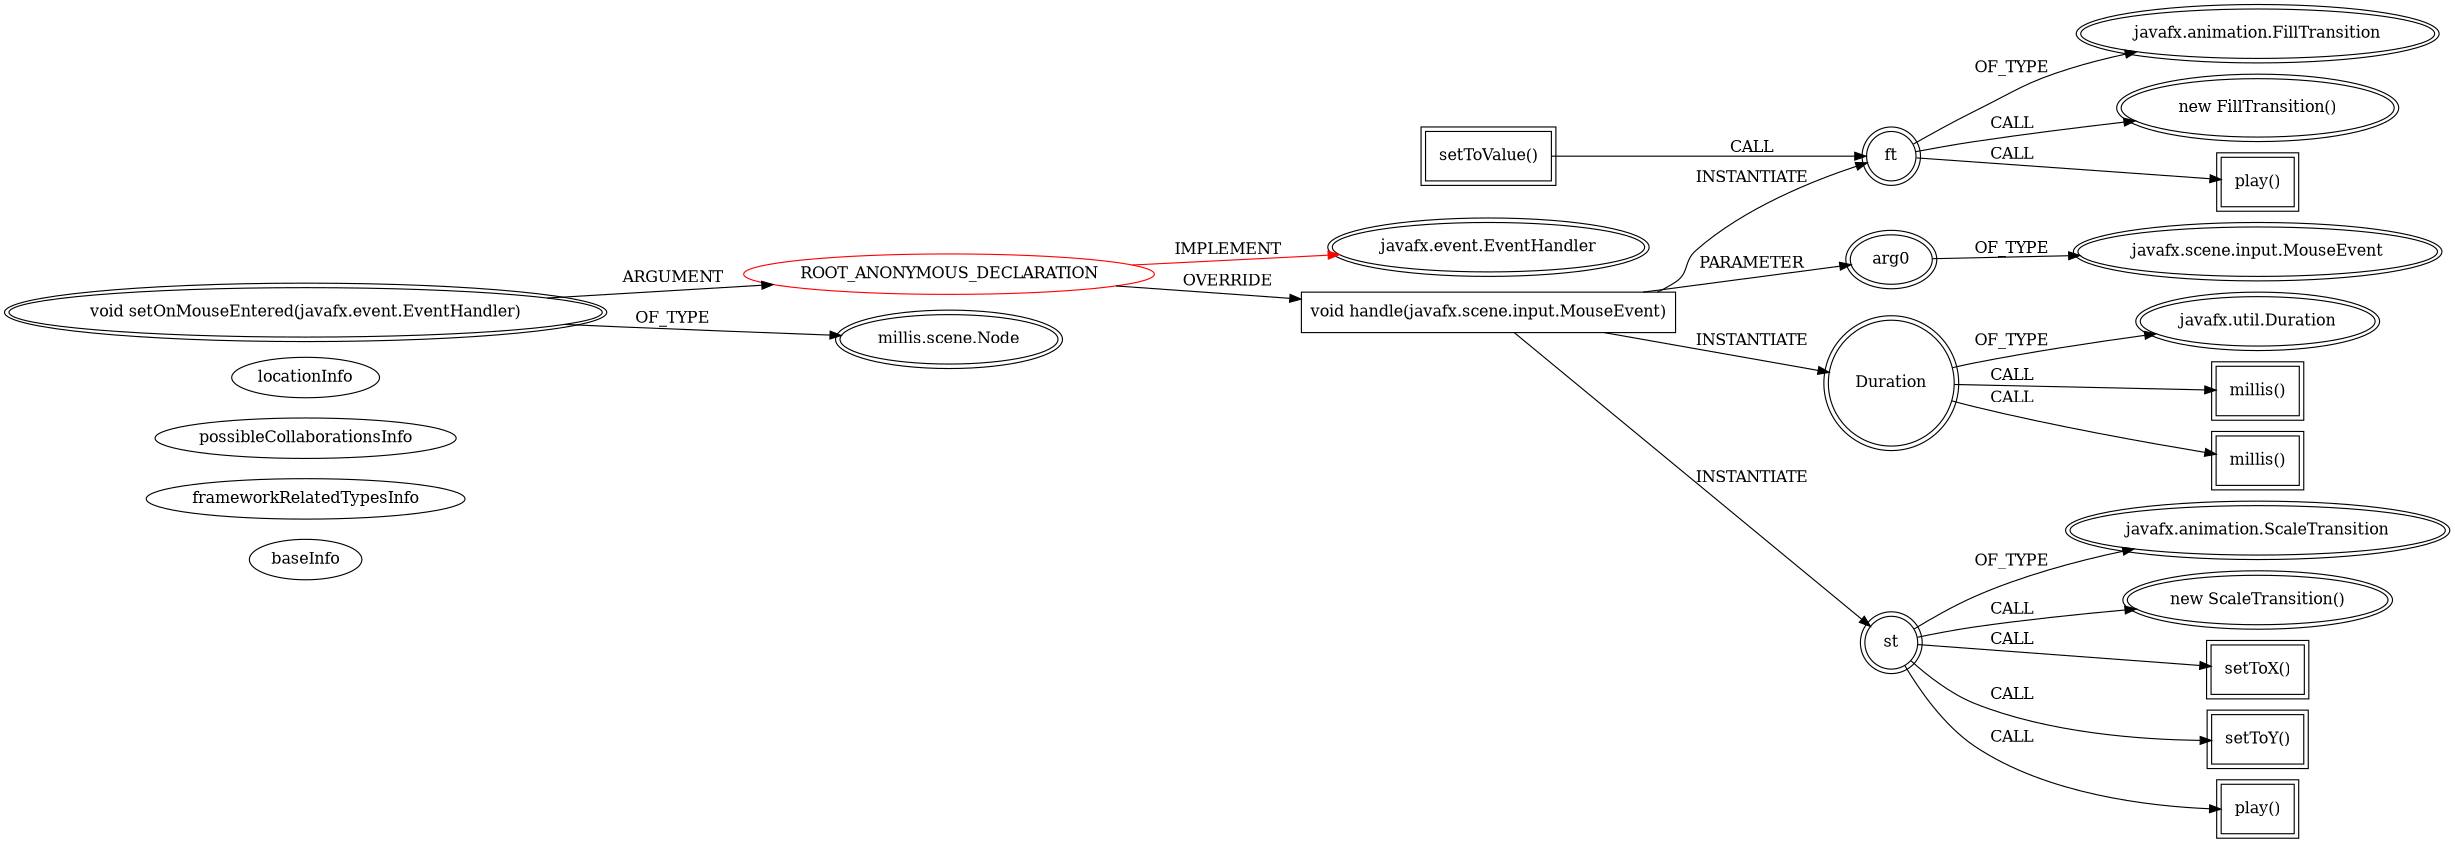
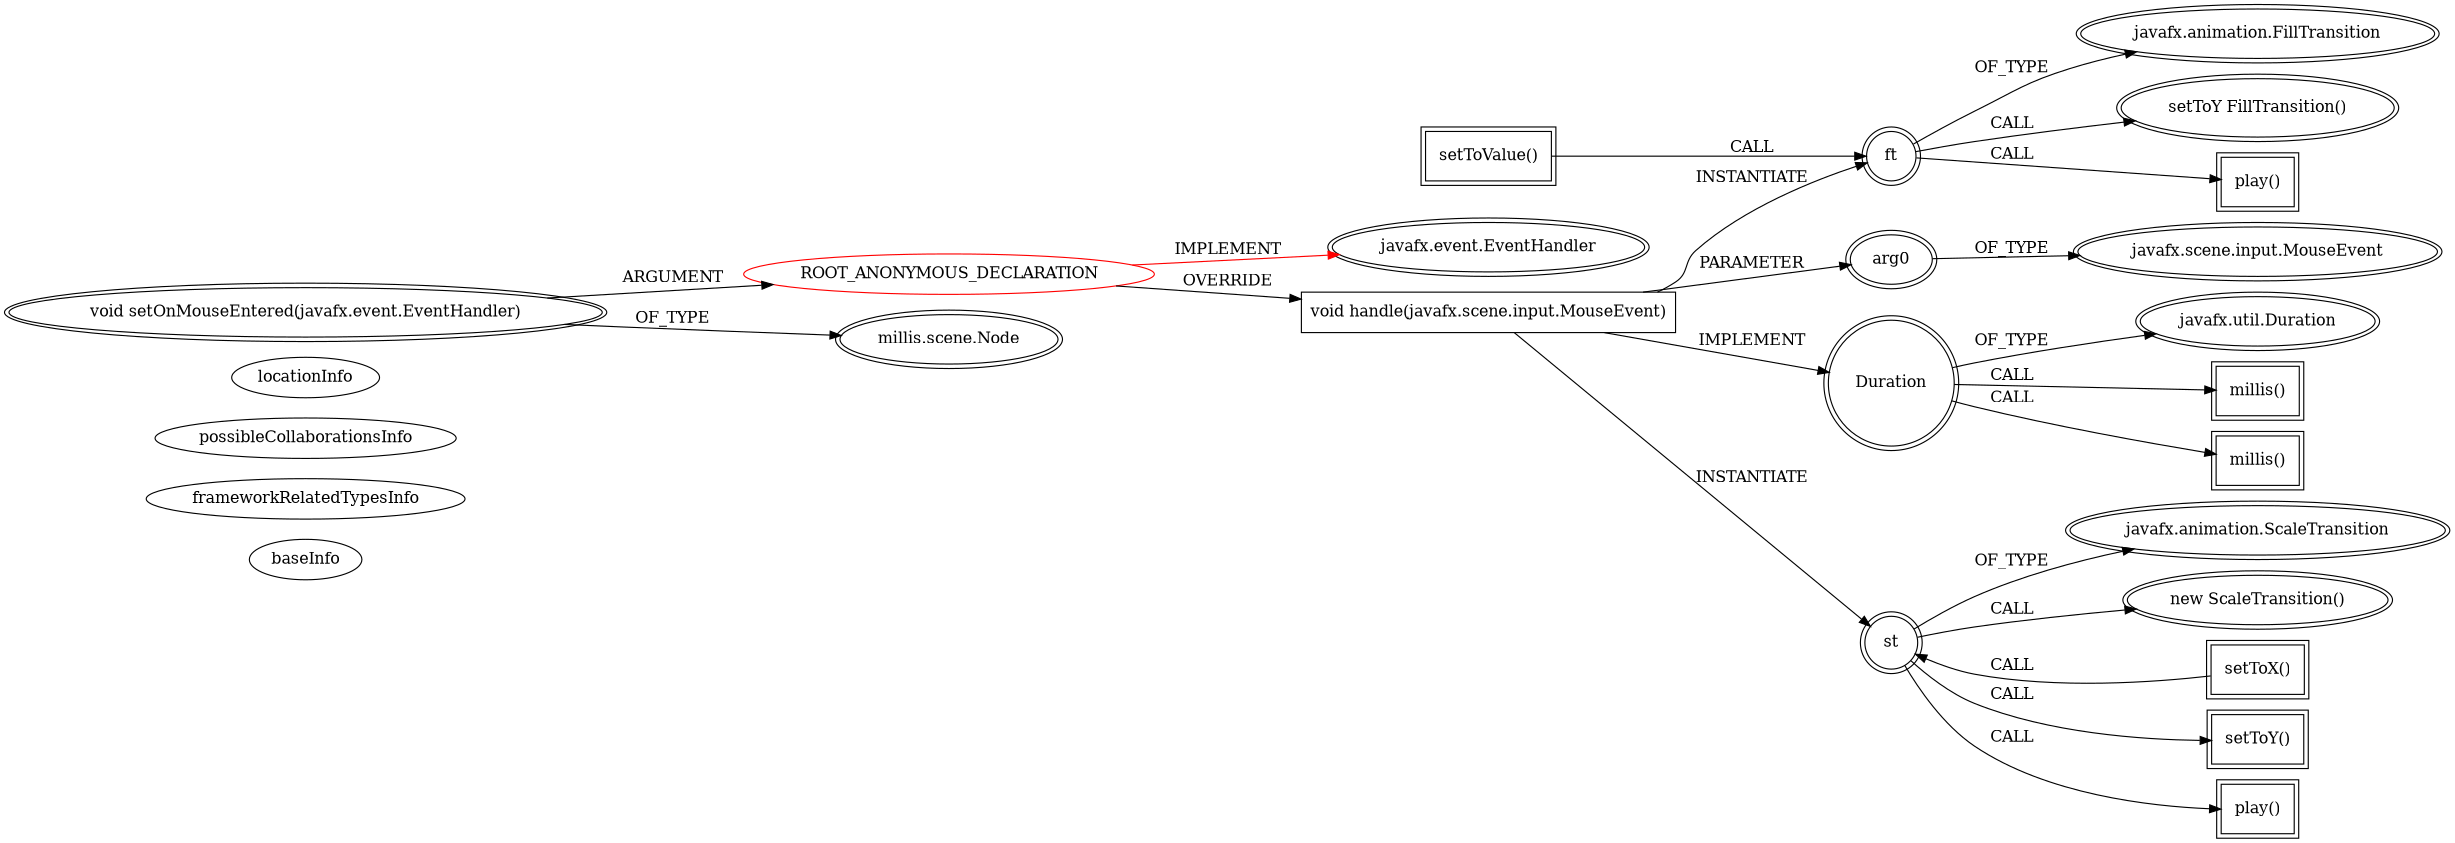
(2258, 108) -> (2258, 108)
(1752, 341) -> (1752, 341)
(2059, 655) -> (2067, 683)
